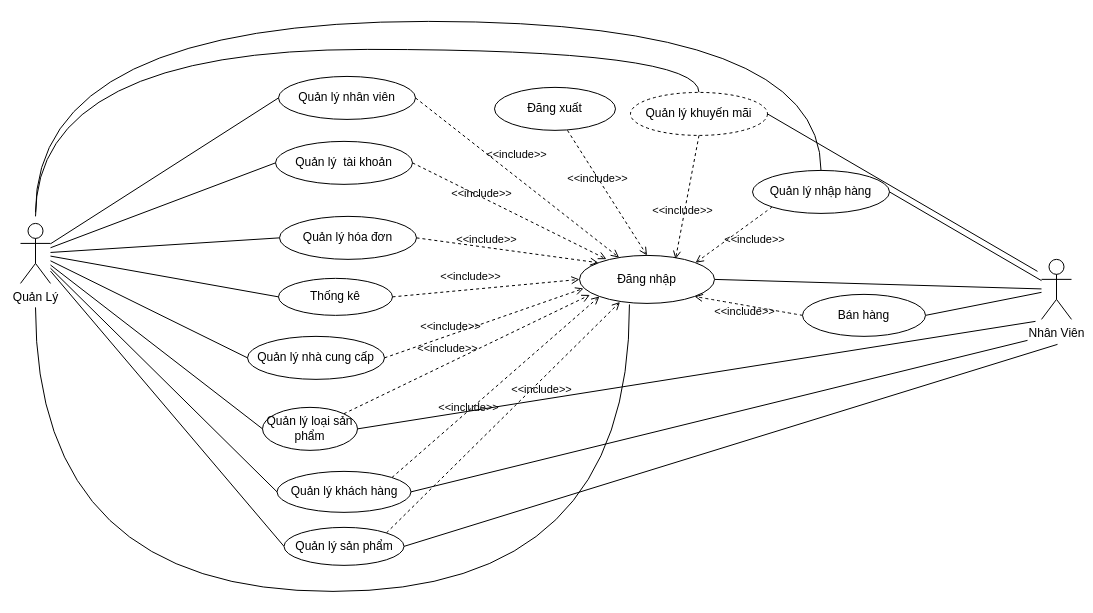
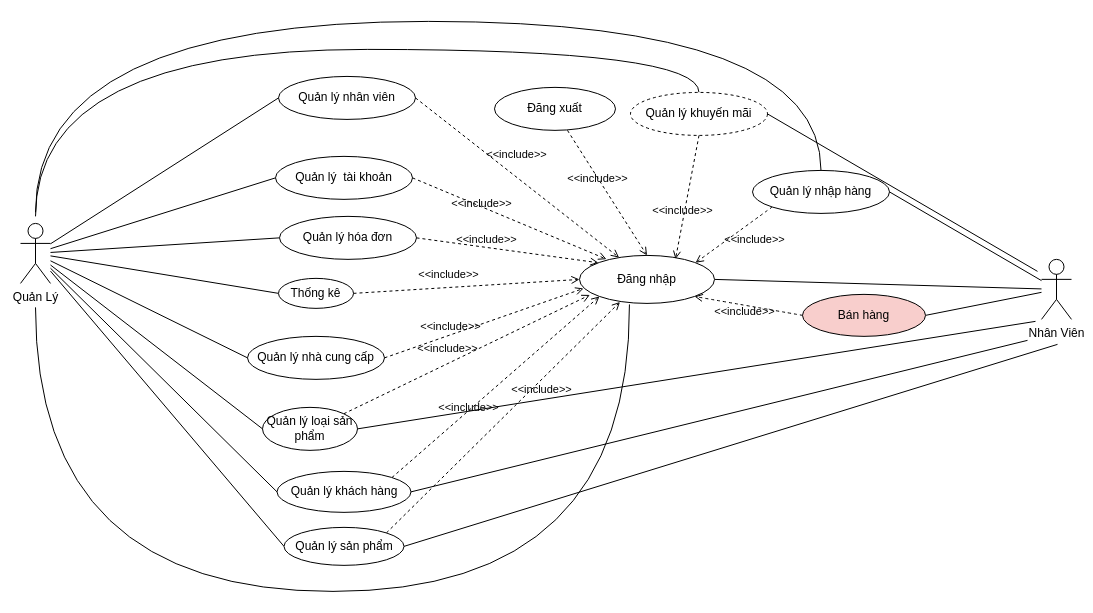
(344, 163) -> (344, 178)
(336, 297) -> (316, 293)
(864, 315) -> (864, 315)
